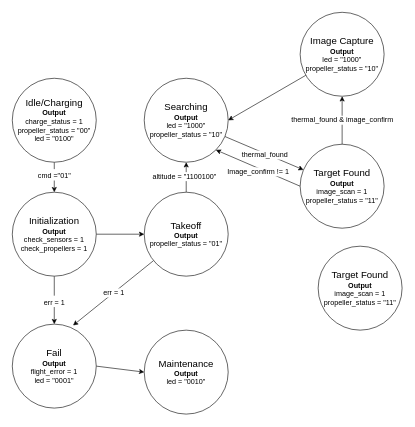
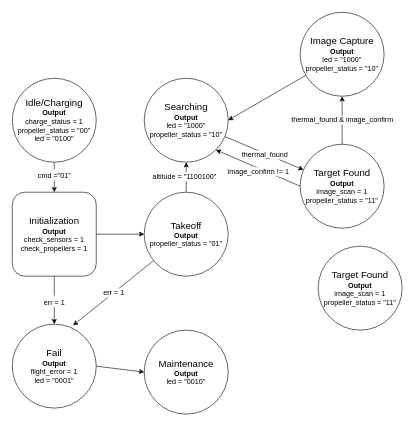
(54, 234) -> (54, 234)
